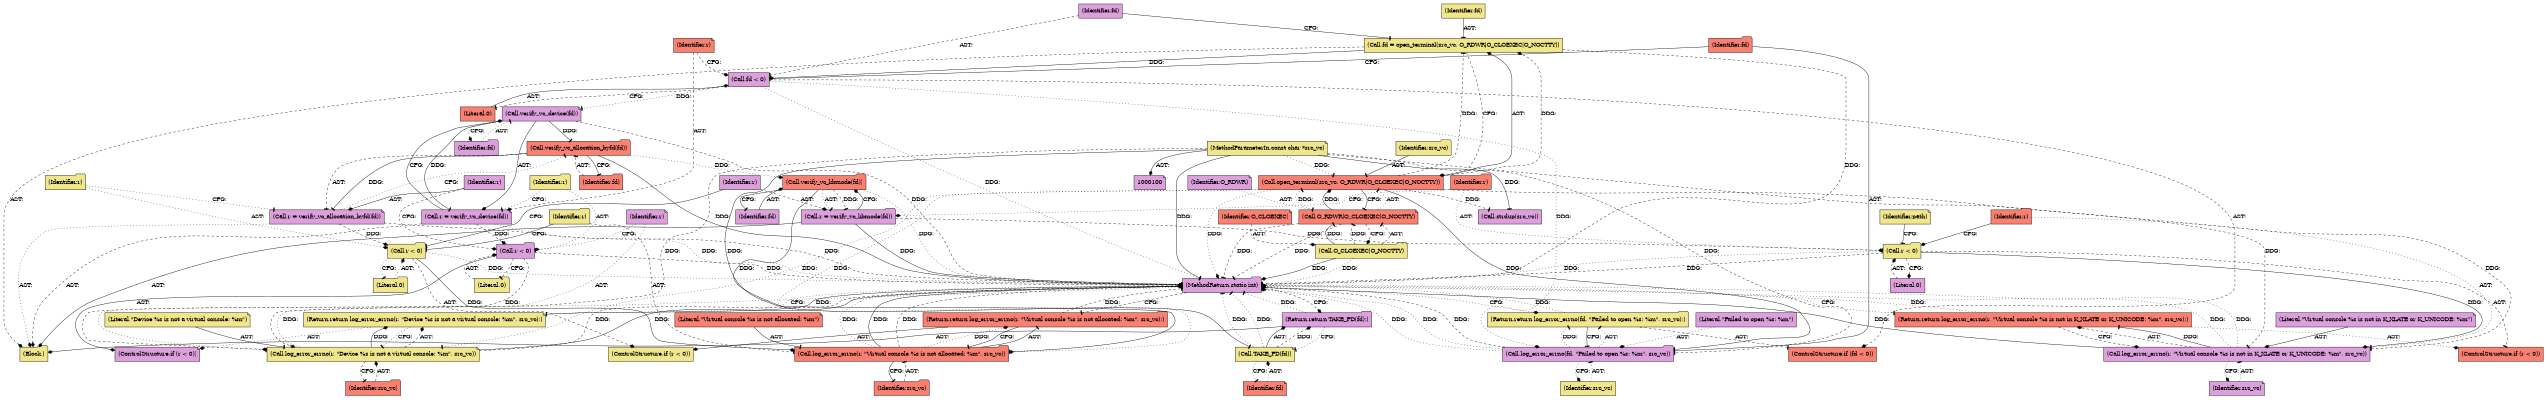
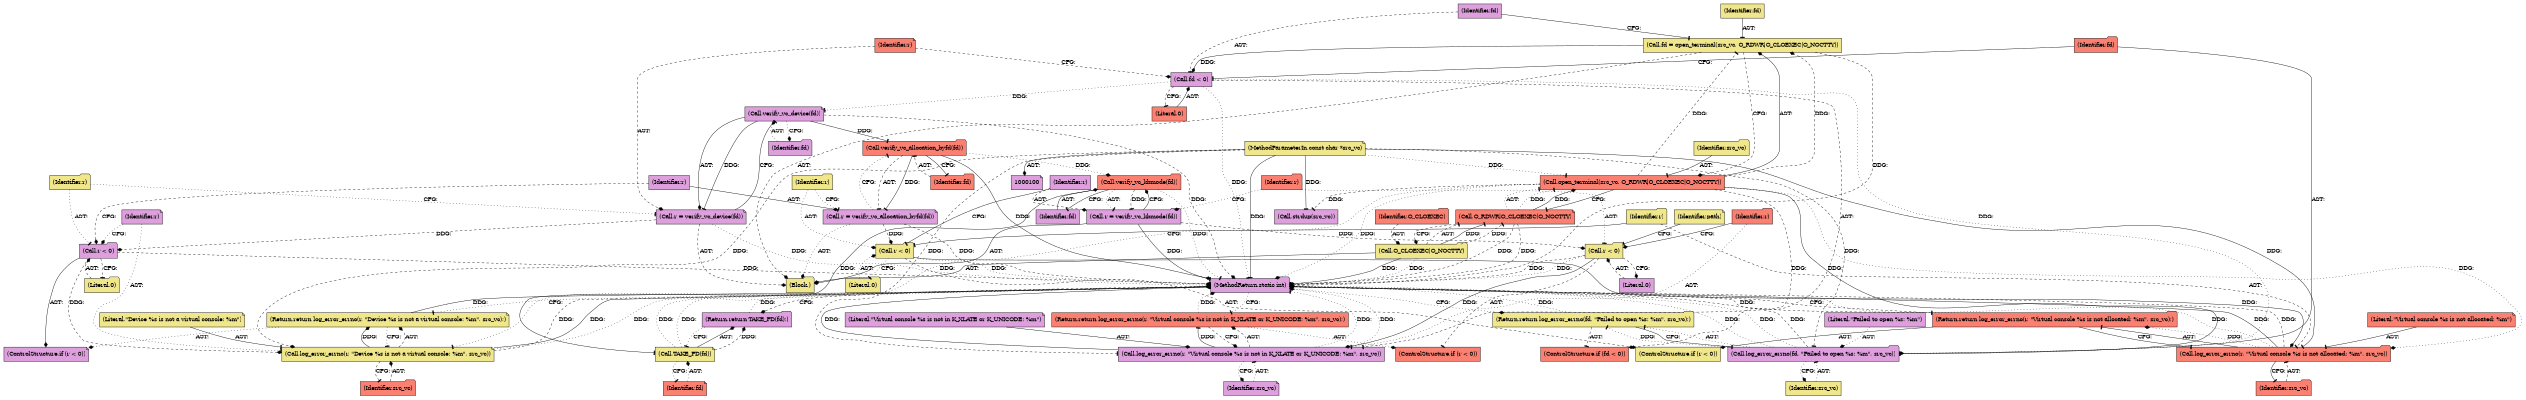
(1220, 183) -> none
(1255, 217) -> (1412, 217)
(668, 346) -> (1026, 263)
